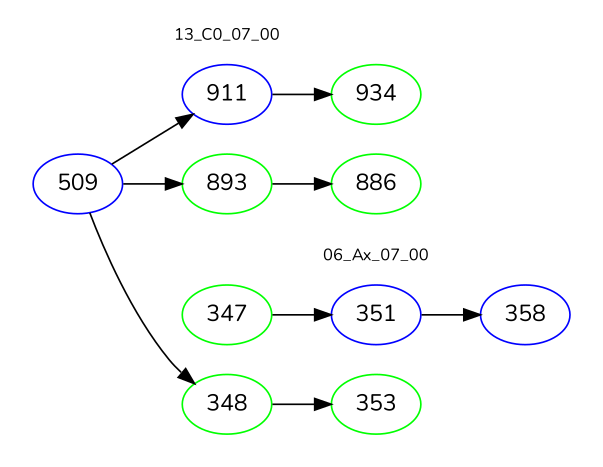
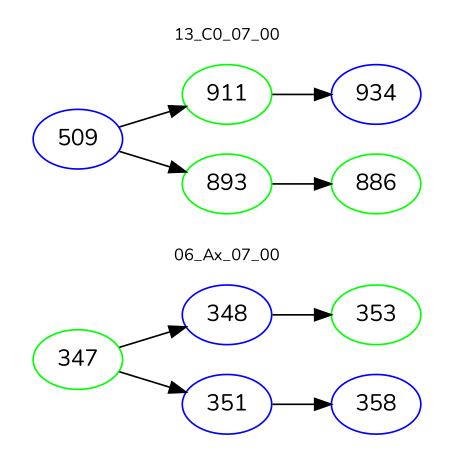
(227, 94) -> (227, 94)
(376, 94) -> (376, 94)
(128, 297) -> (145, 340)
(227, 404) -> (227, 315)
